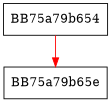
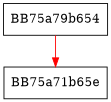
(56, 83) -> (56, 83)
